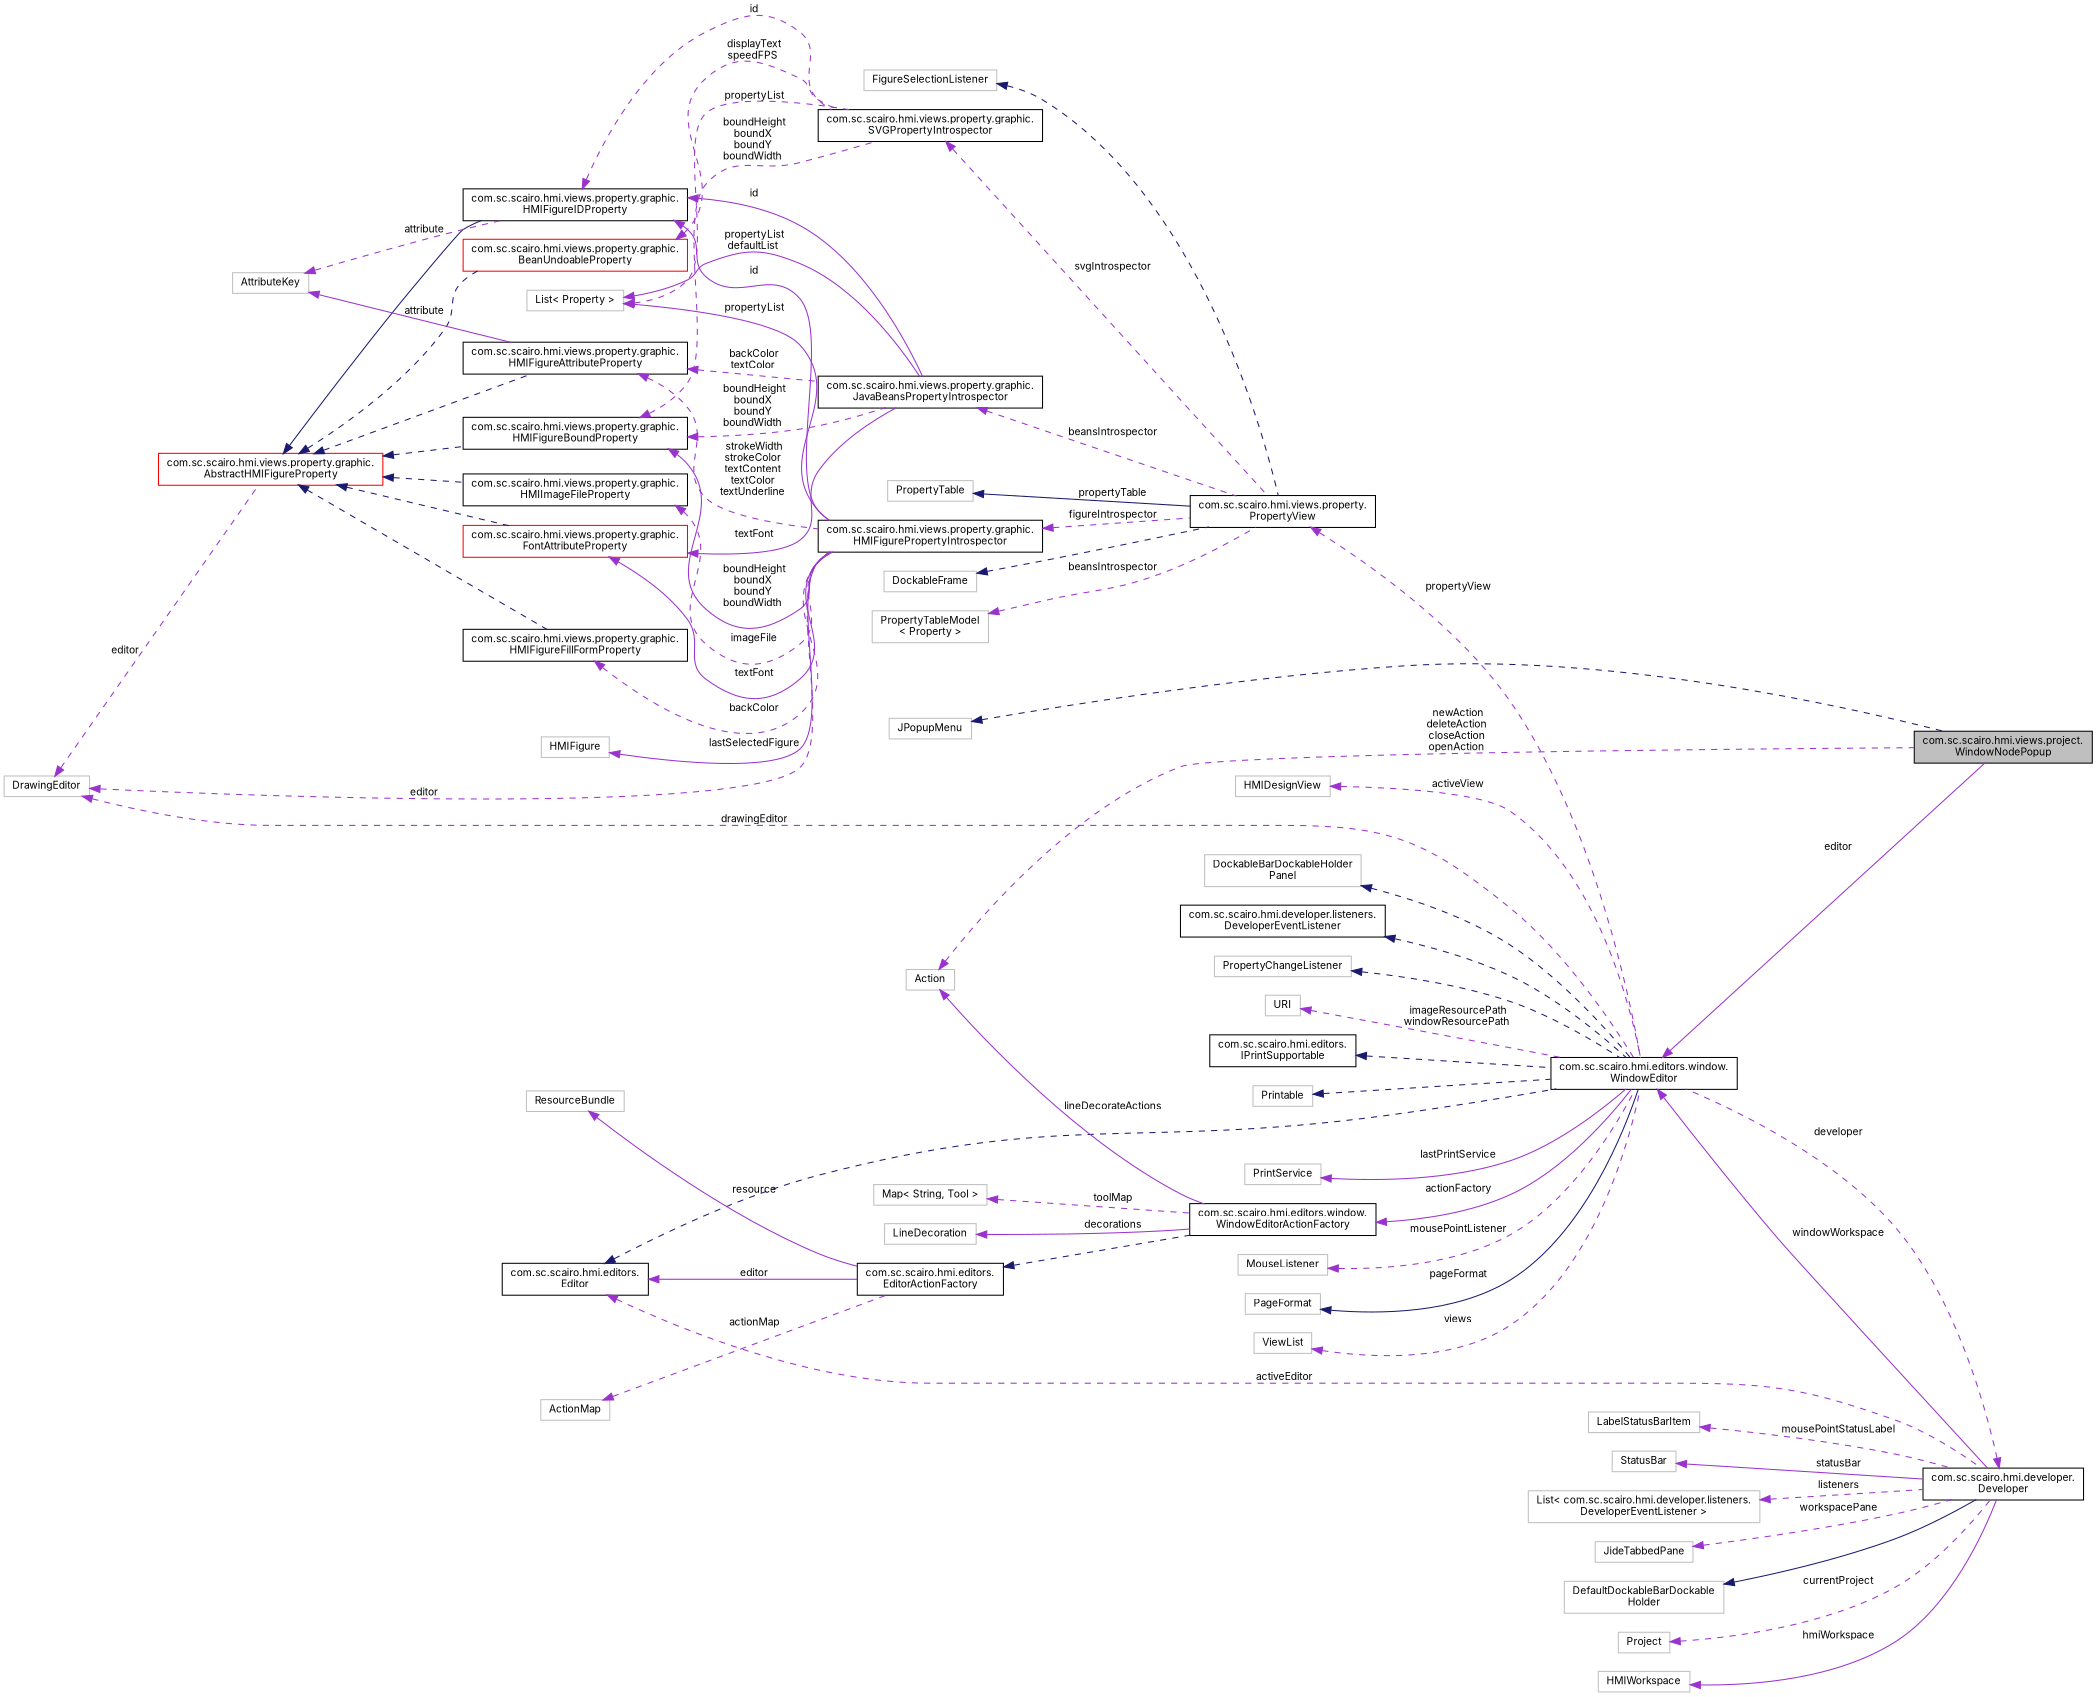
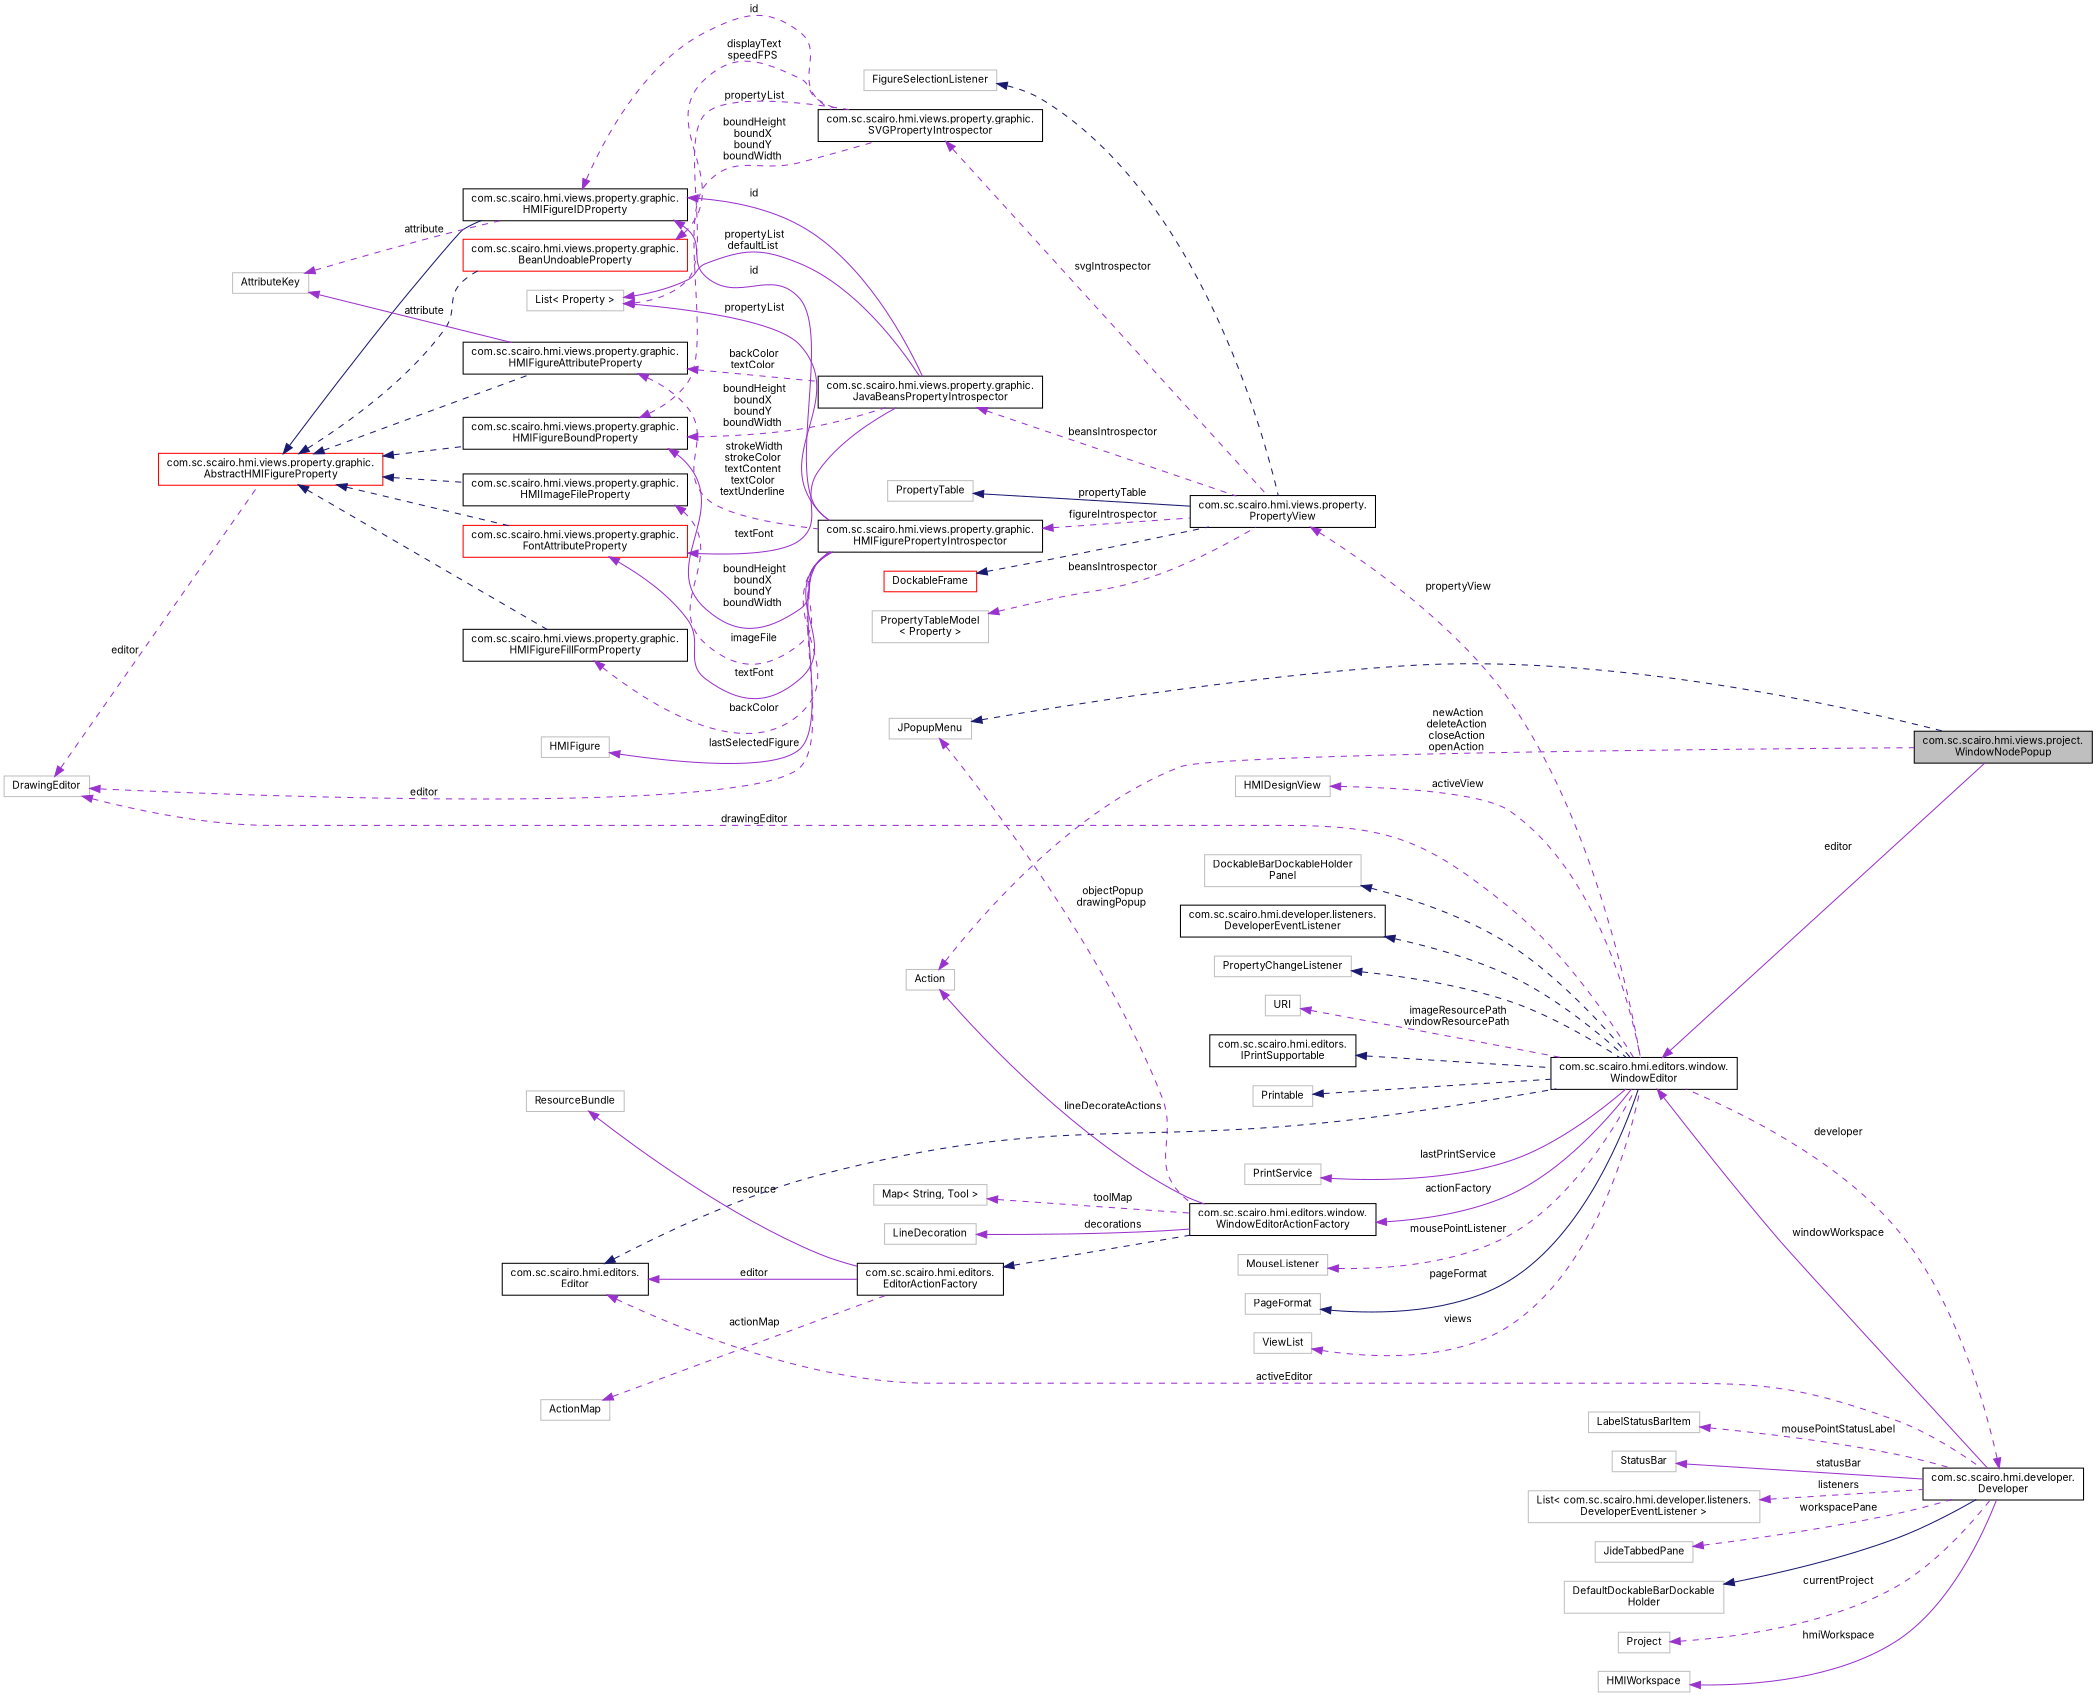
(930, 581) -> (930, 581)
none -> (1096, 965)
